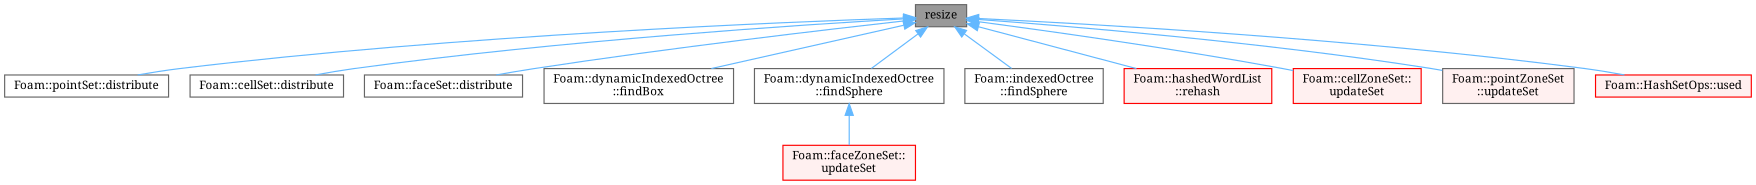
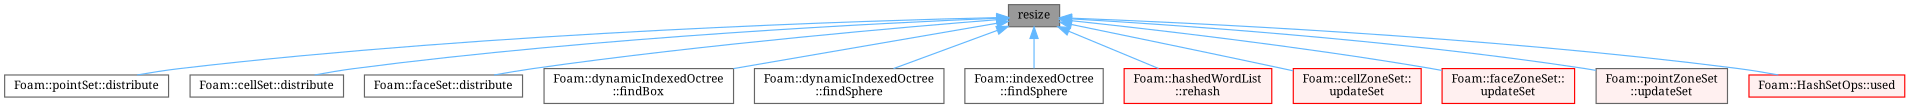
(849, 130) -> (1257, 43)
